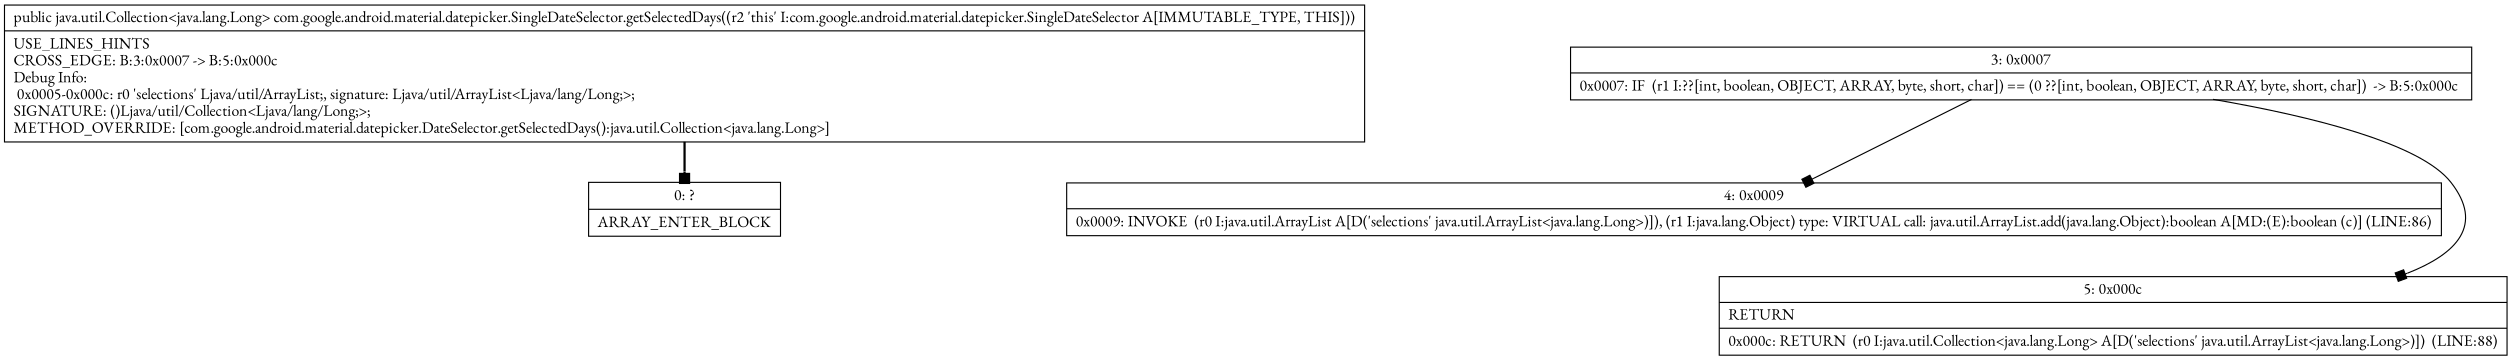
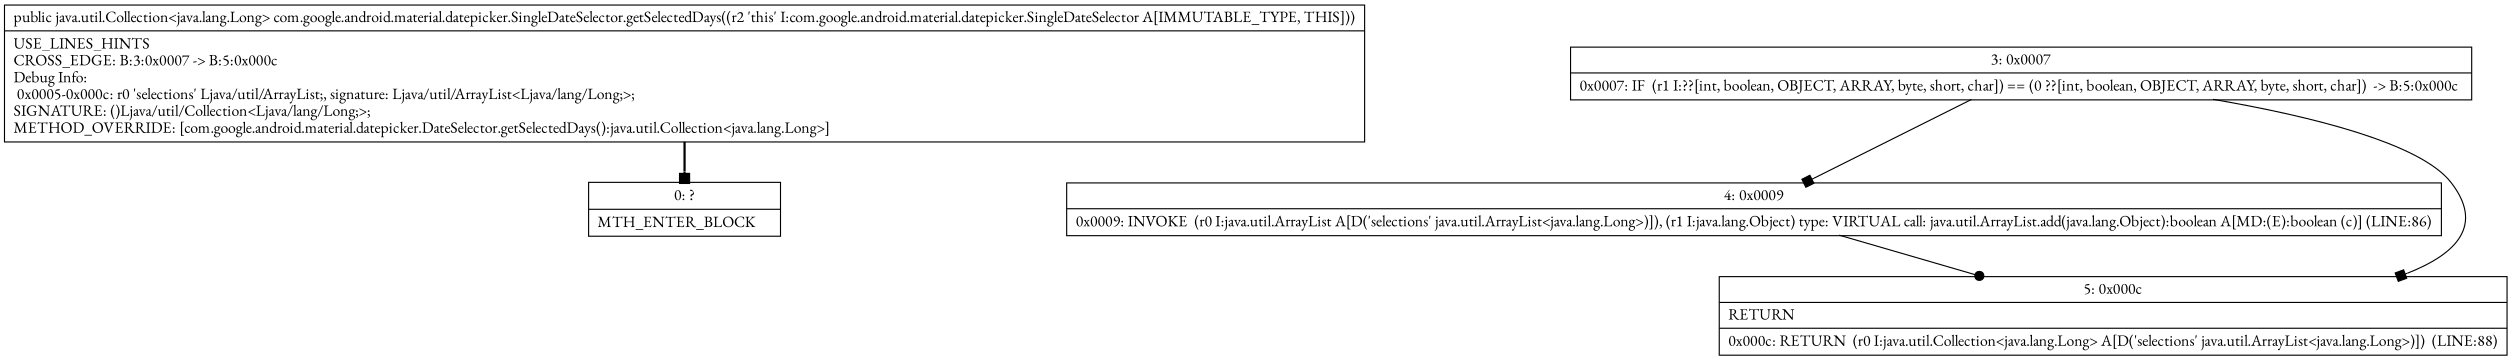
(685, 222) -> (677, 222)
none -> (1907, 255)
